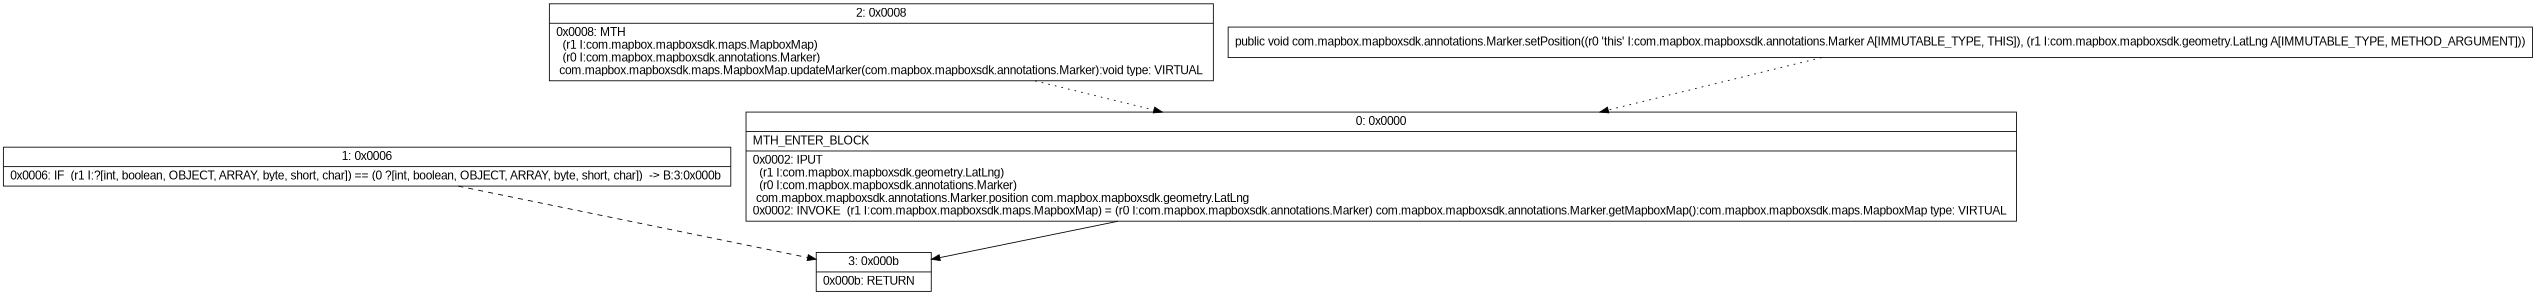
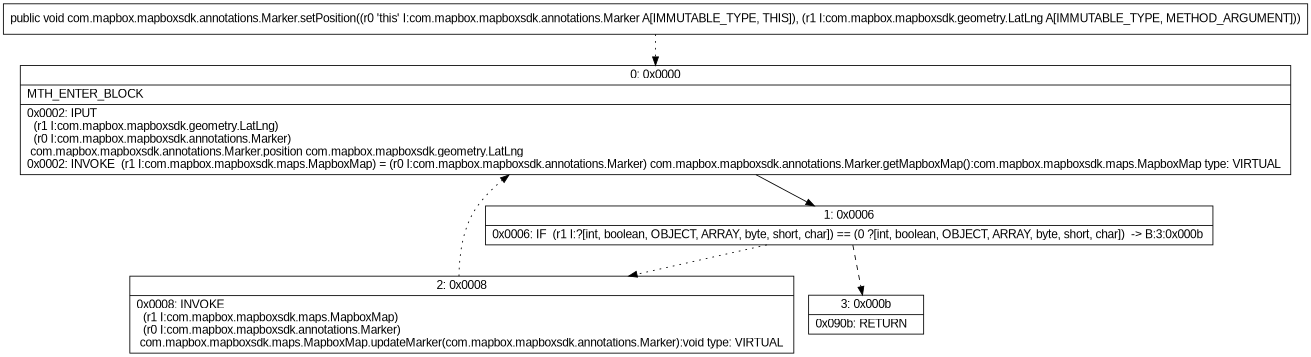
(594, 33) -> (184, 305)
(1029, 239) -> (781, 188)
none -> (702, 260)
(874, 281) -> (866, 324)
